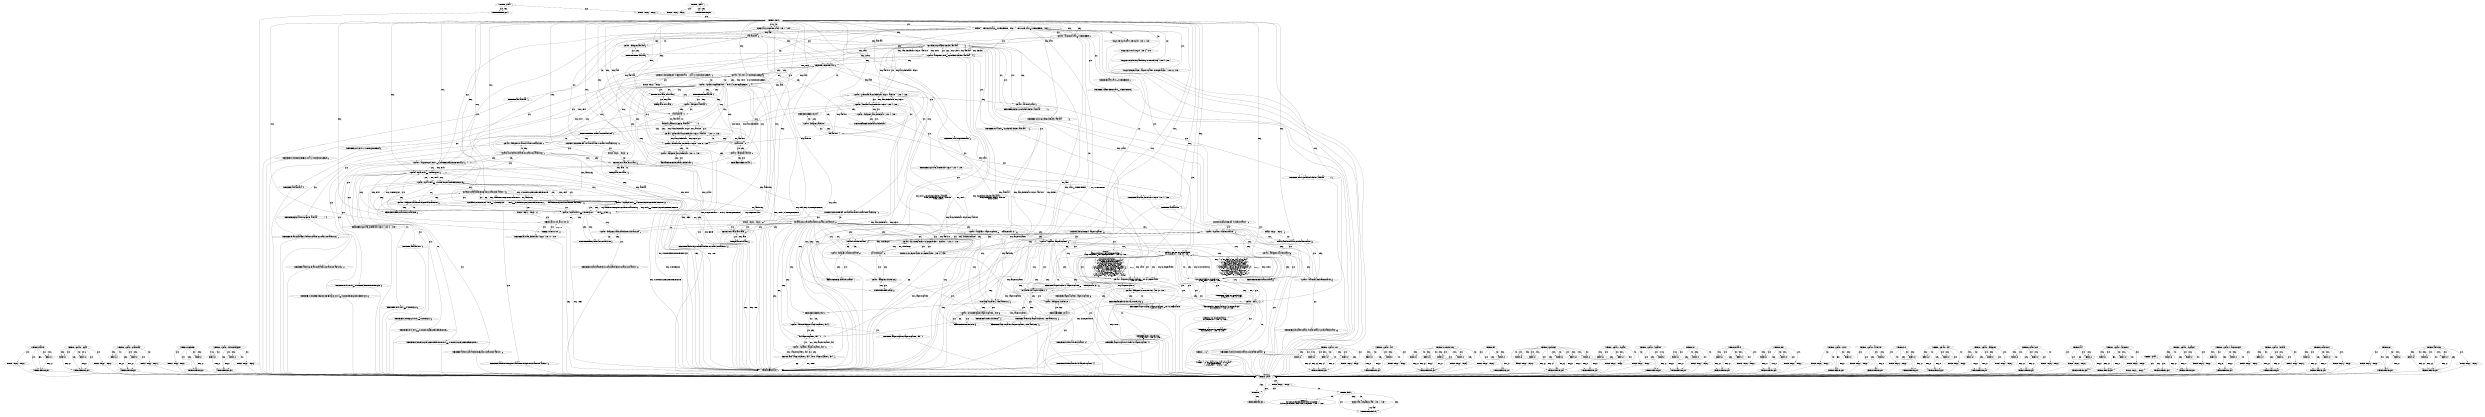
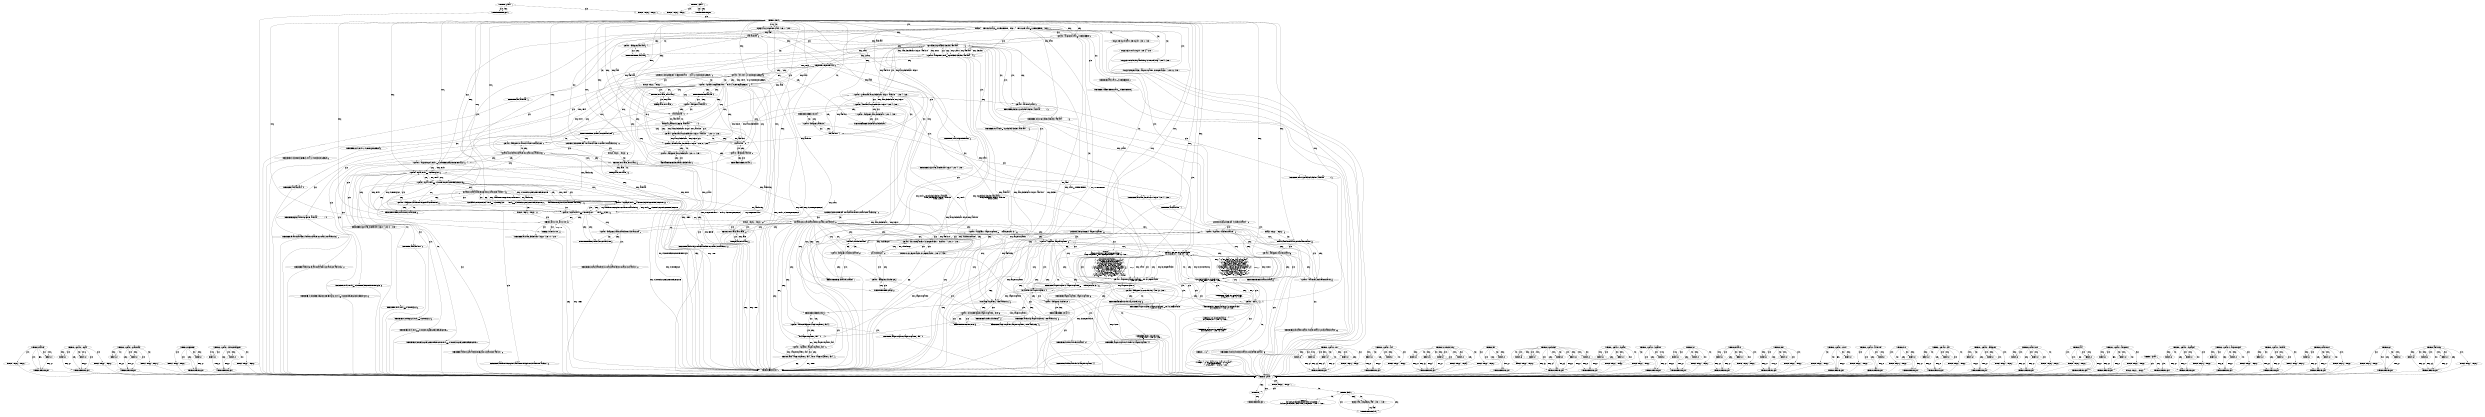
(804, 342) -> (837, 329)
